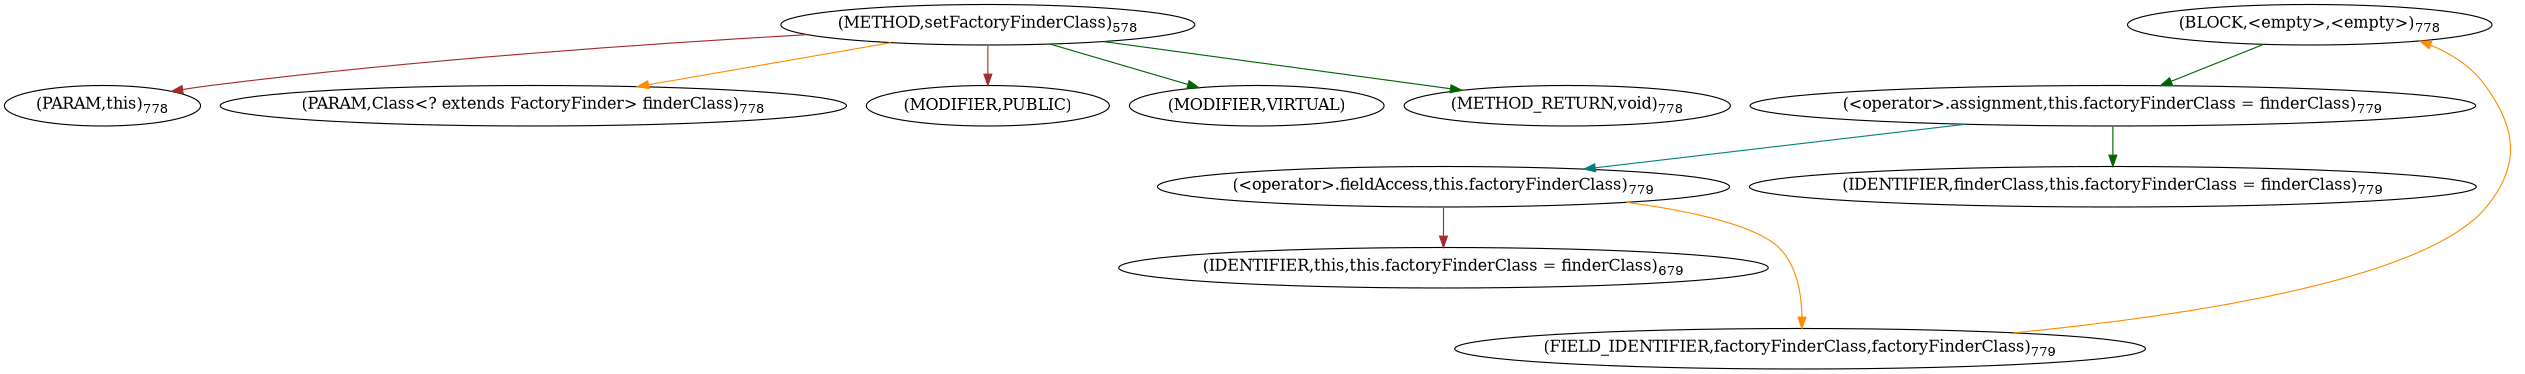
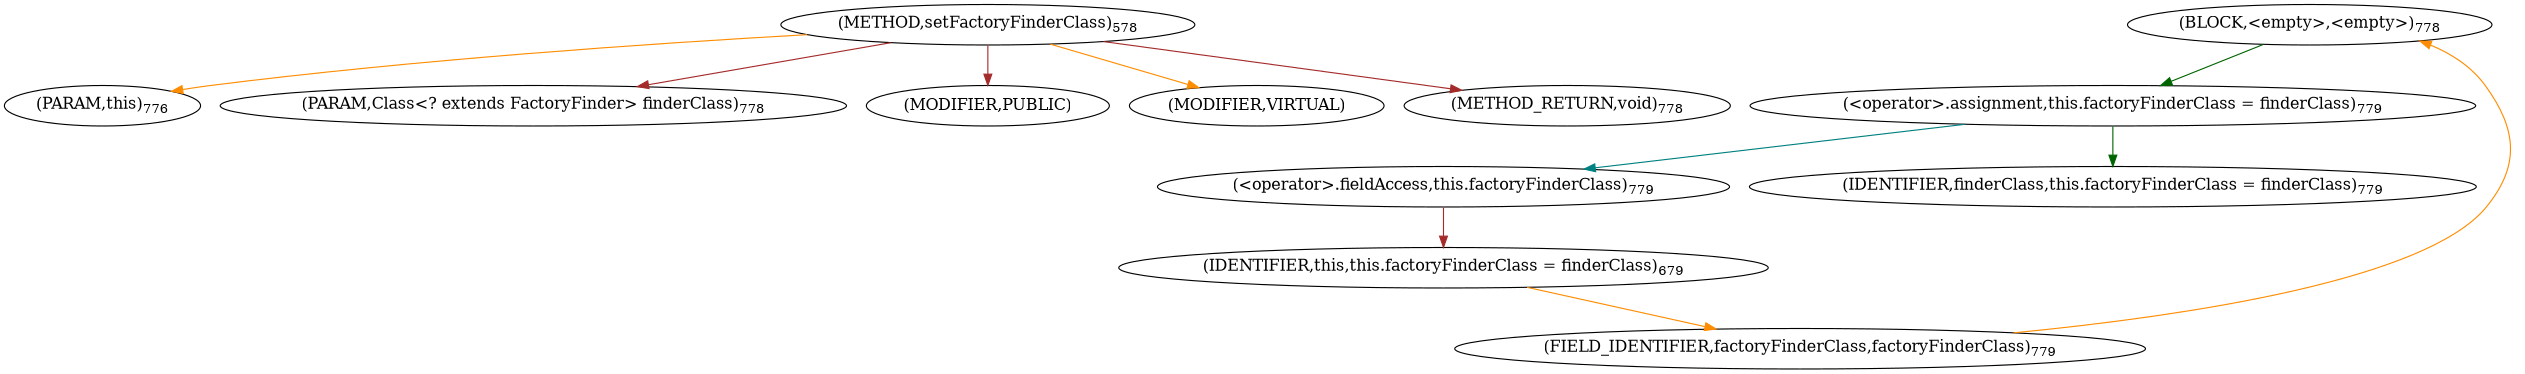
(494, 56) -> (494, 56)
(770, 64) -> (770, 64)
(1119, 64) -> (1119, 64)
(1277, 65) -> (1277, 65)
(156, 104) -> (156, 104)
(1742, 227) -> (1616, 307)
